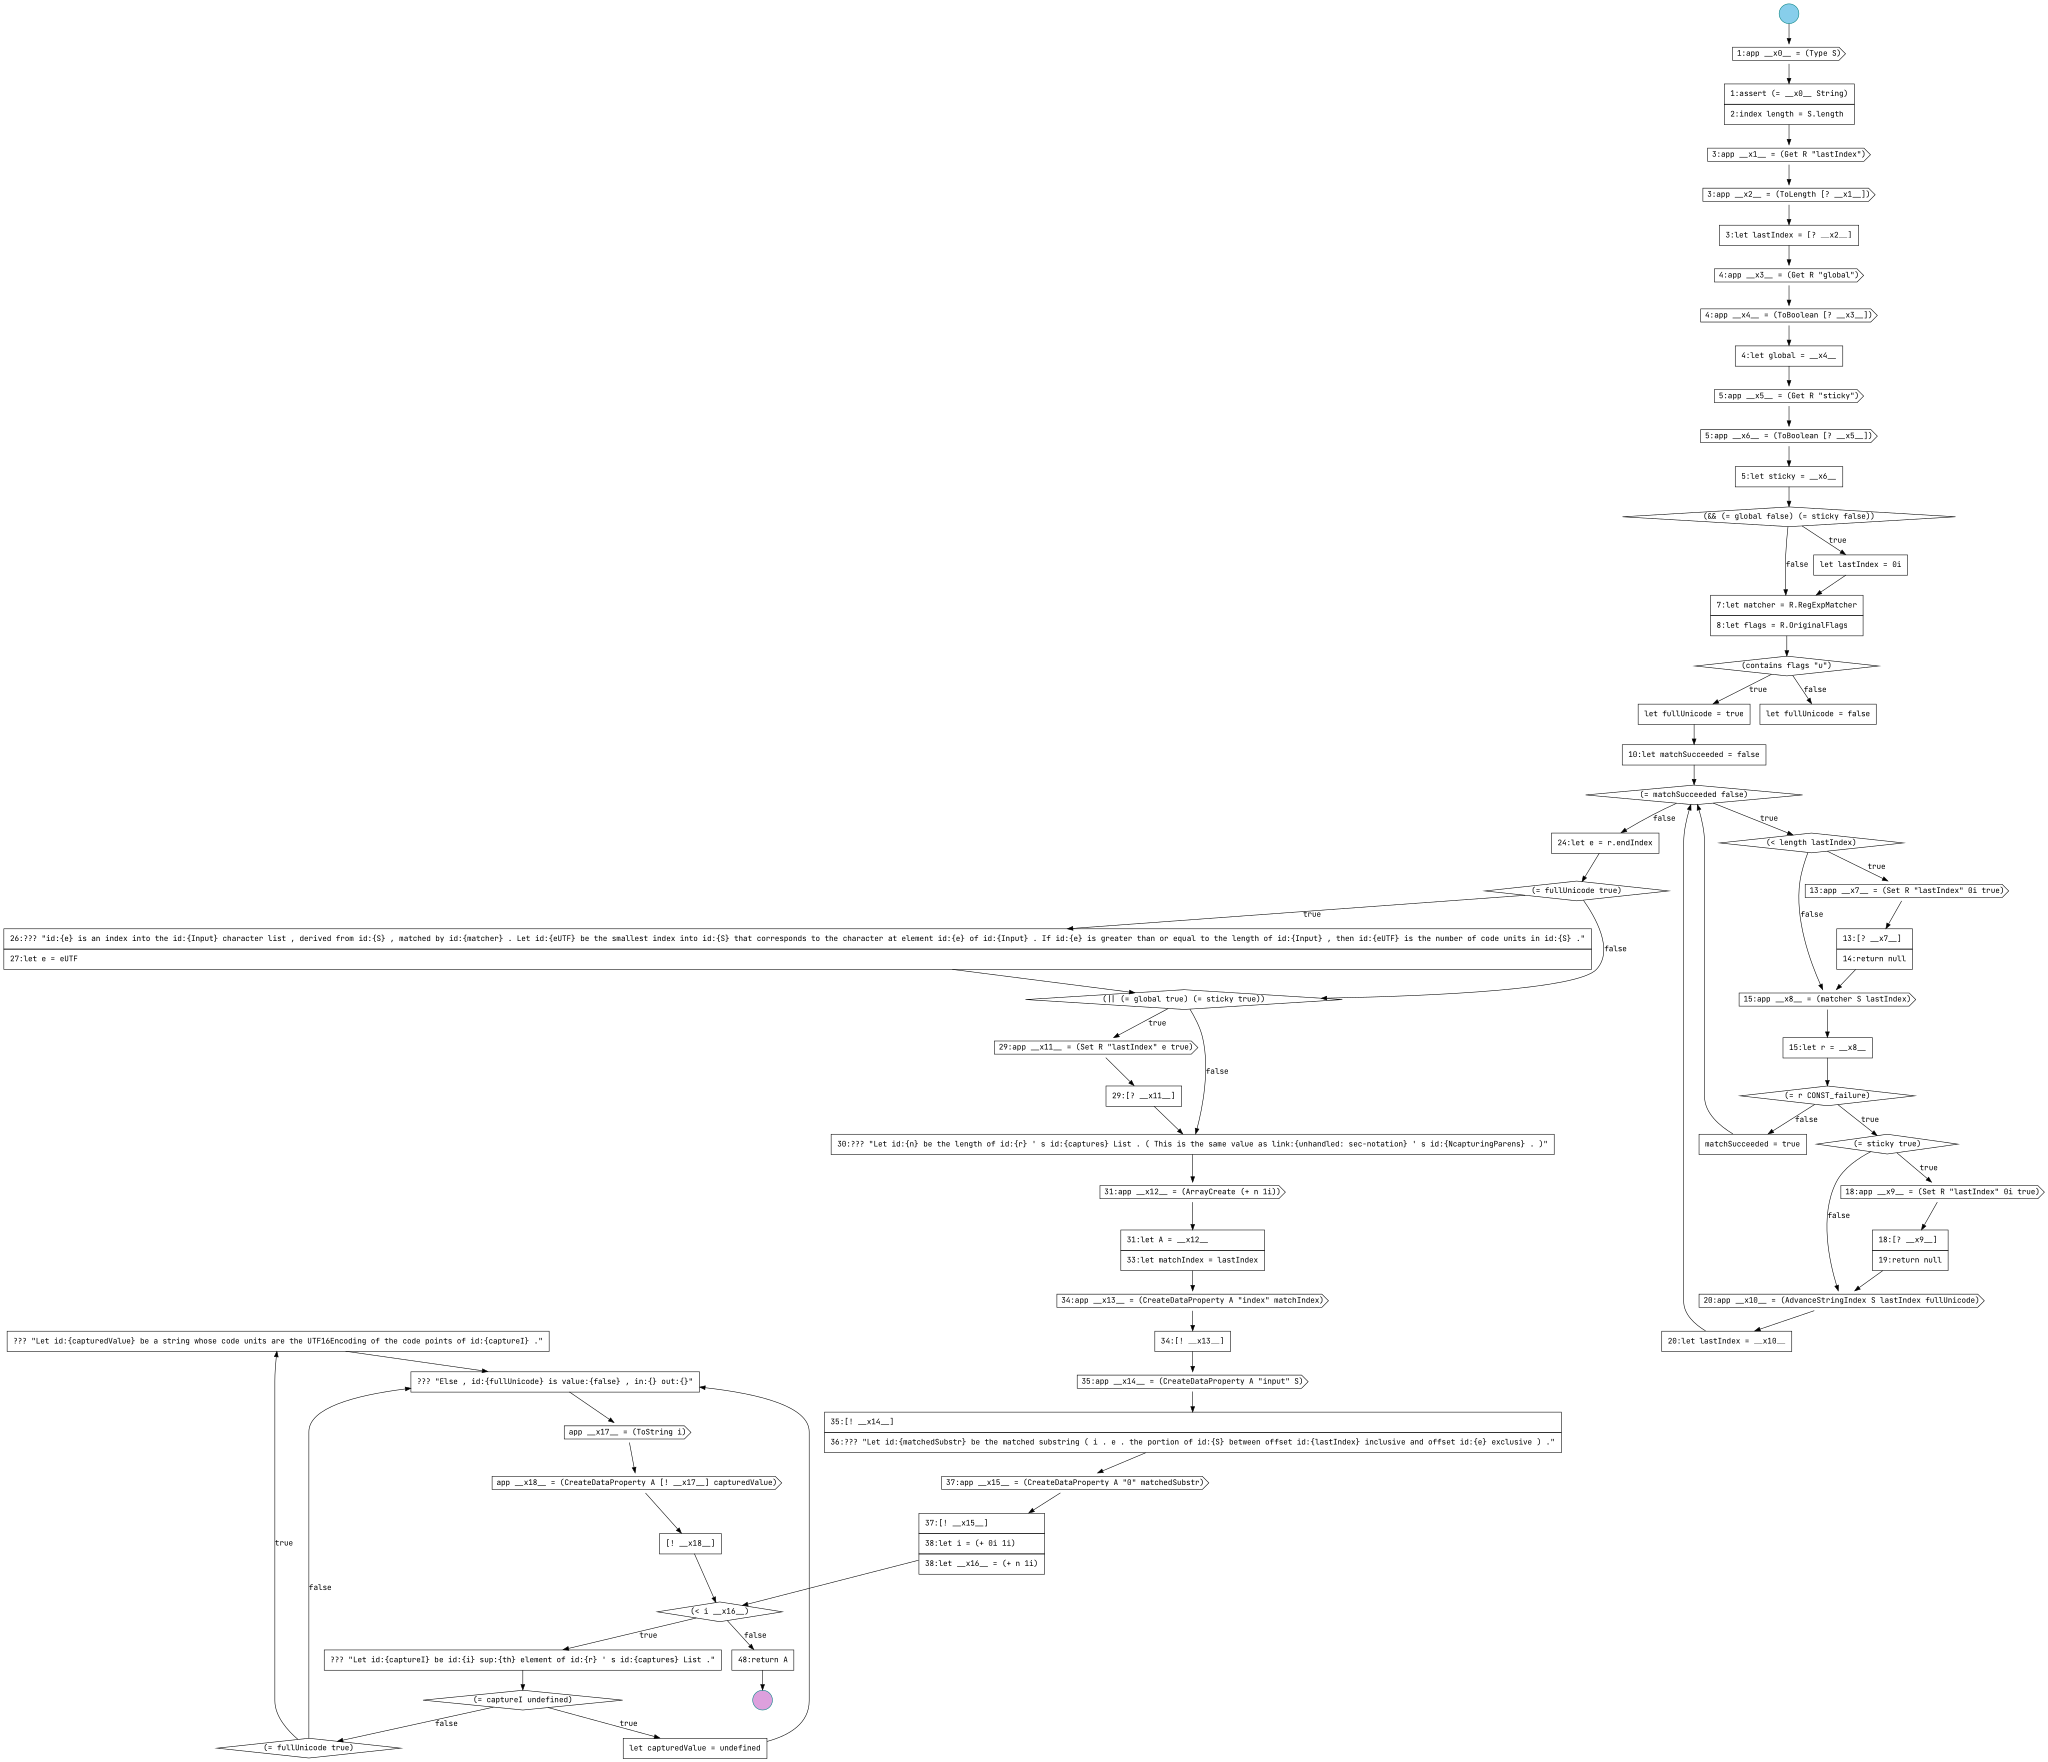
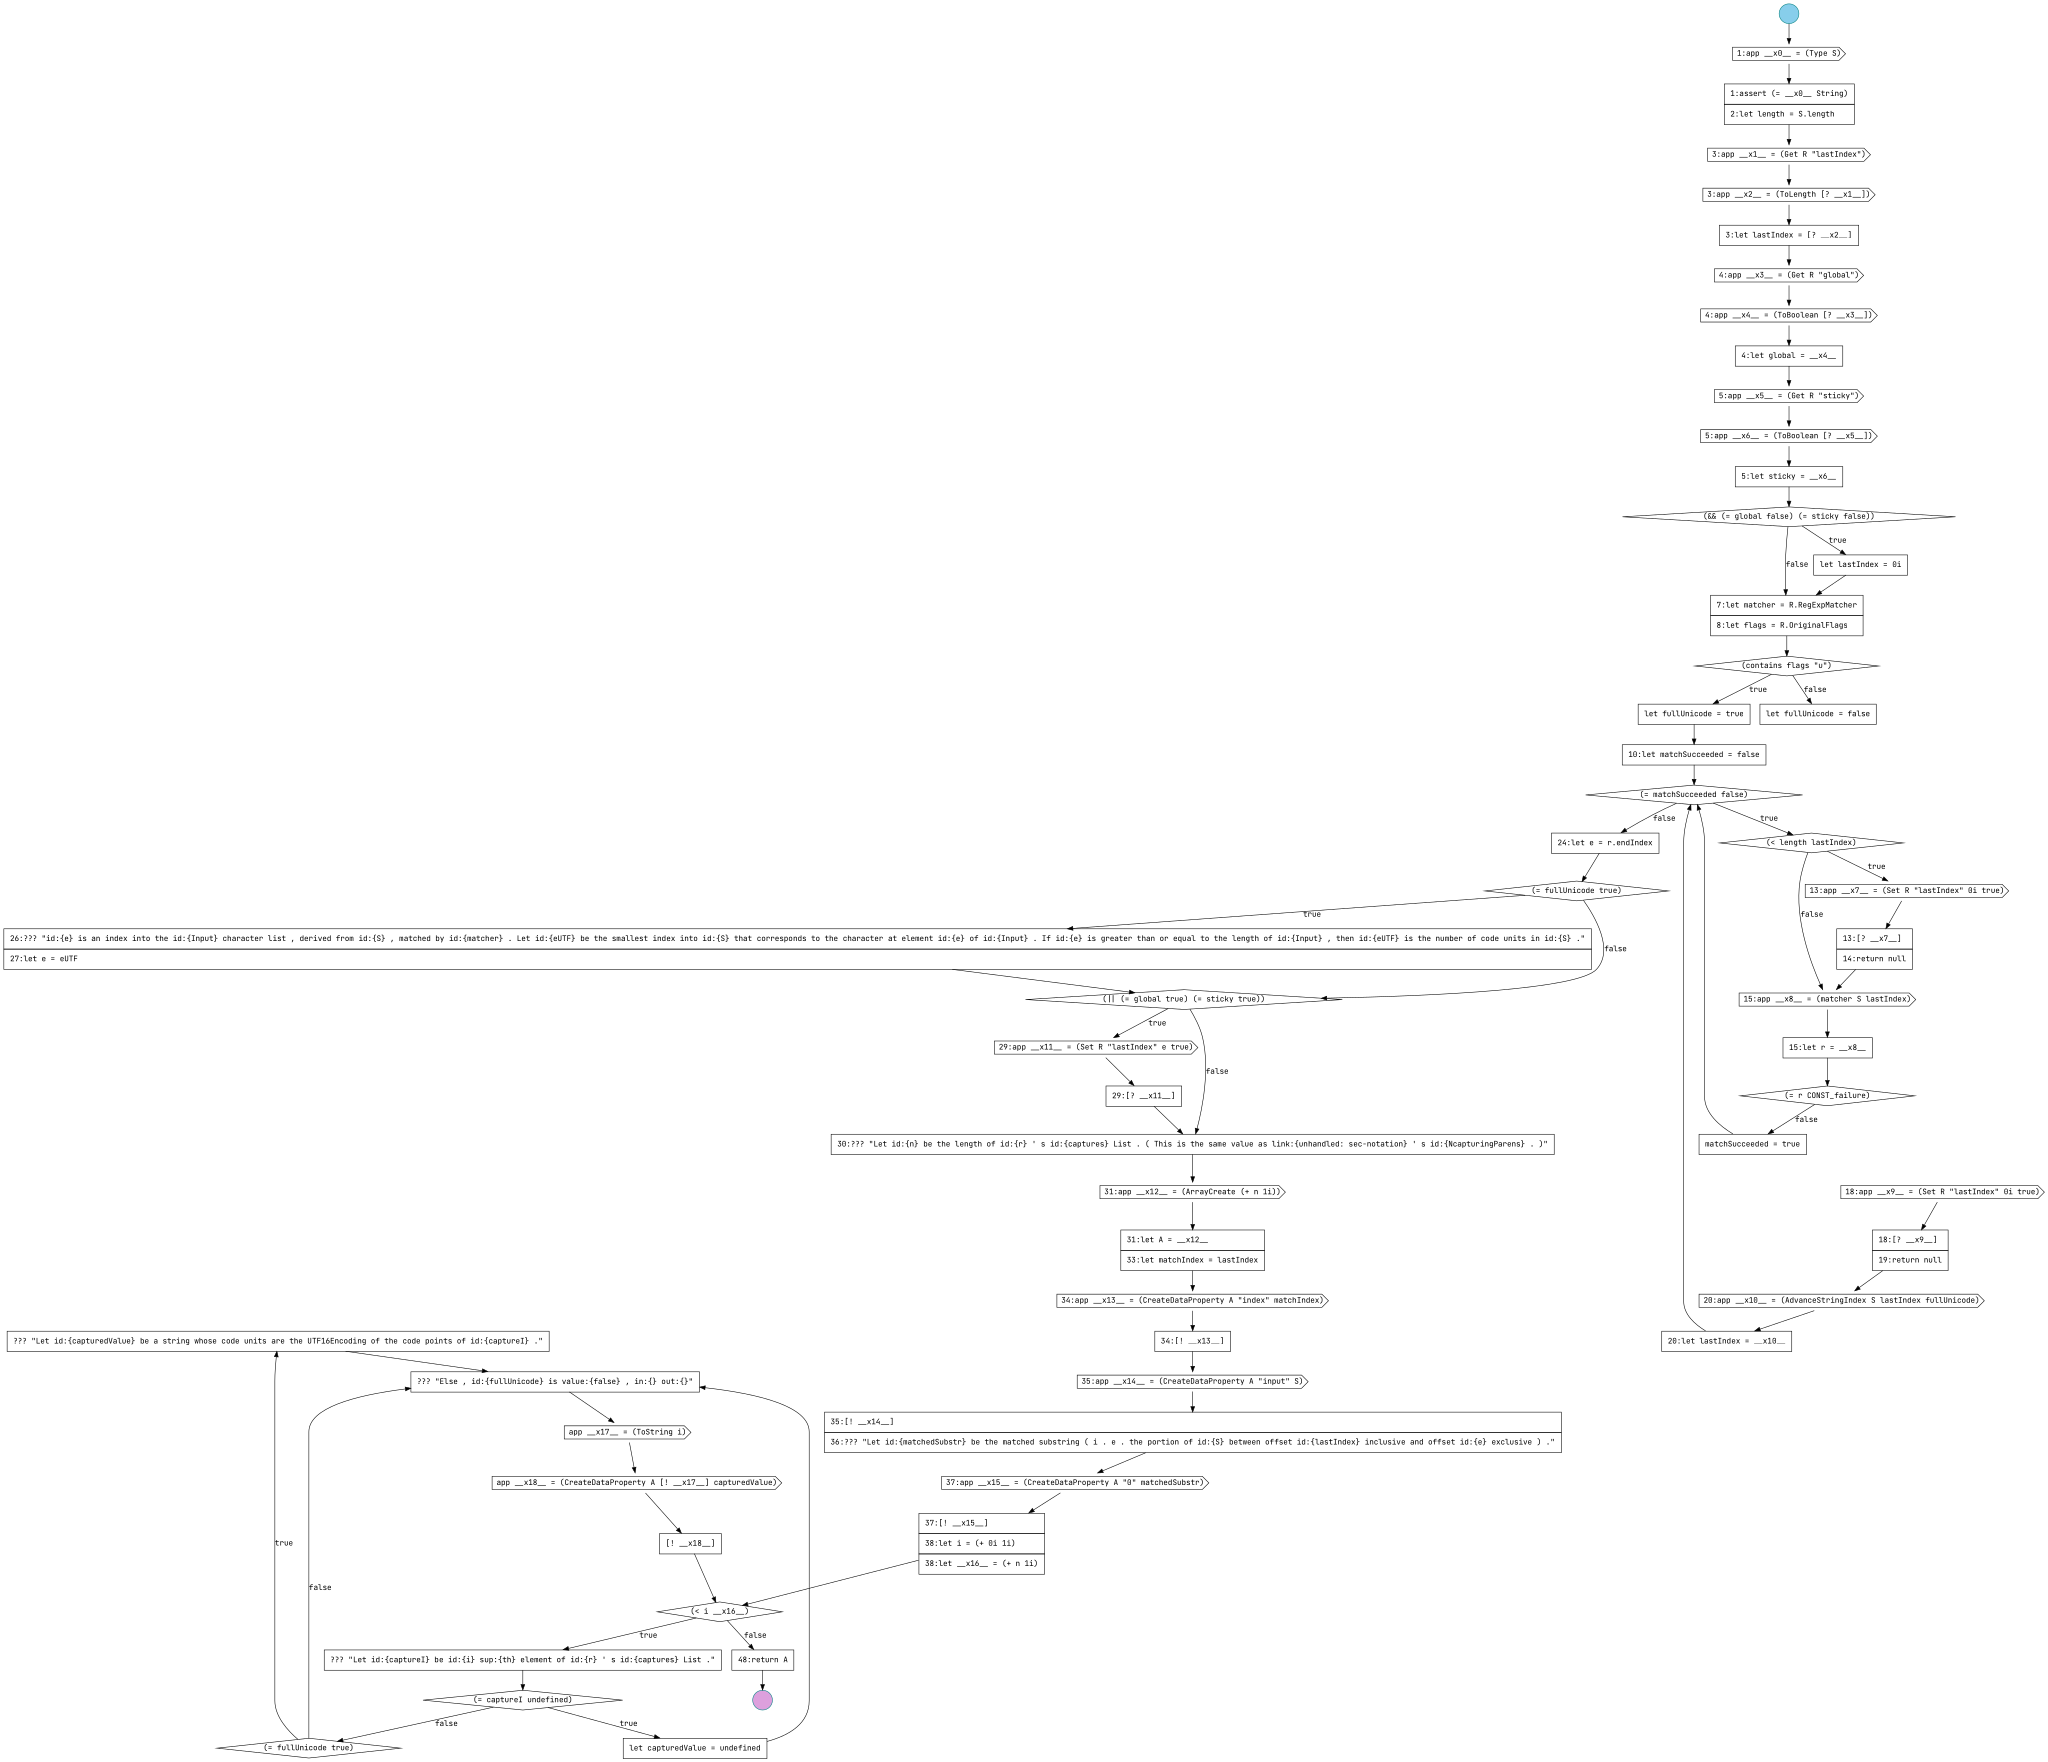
(1787, 114) -> (1782, 114)
(1887, 1144) -> none
